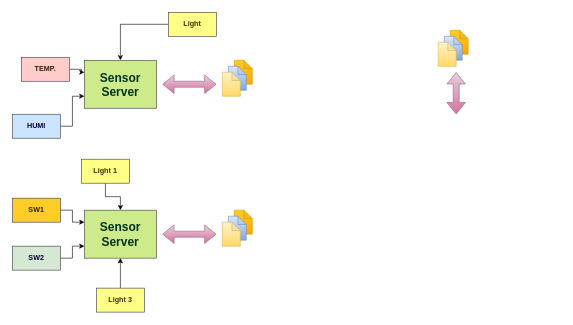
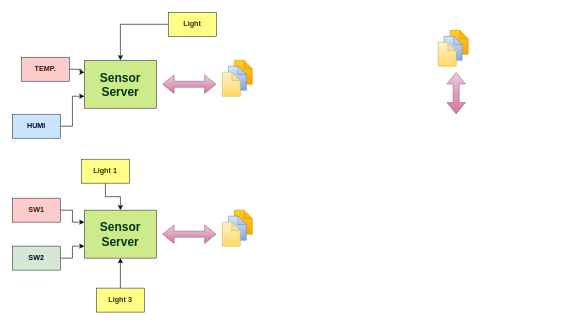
(36, 210) -> (36, 210)
